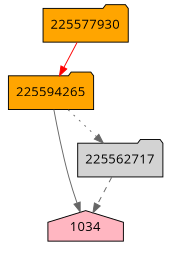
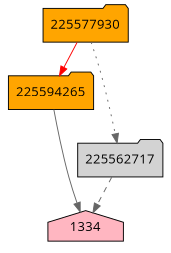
(82, 123) -> (105, 87)
(86, 227) -> (86, 227)
